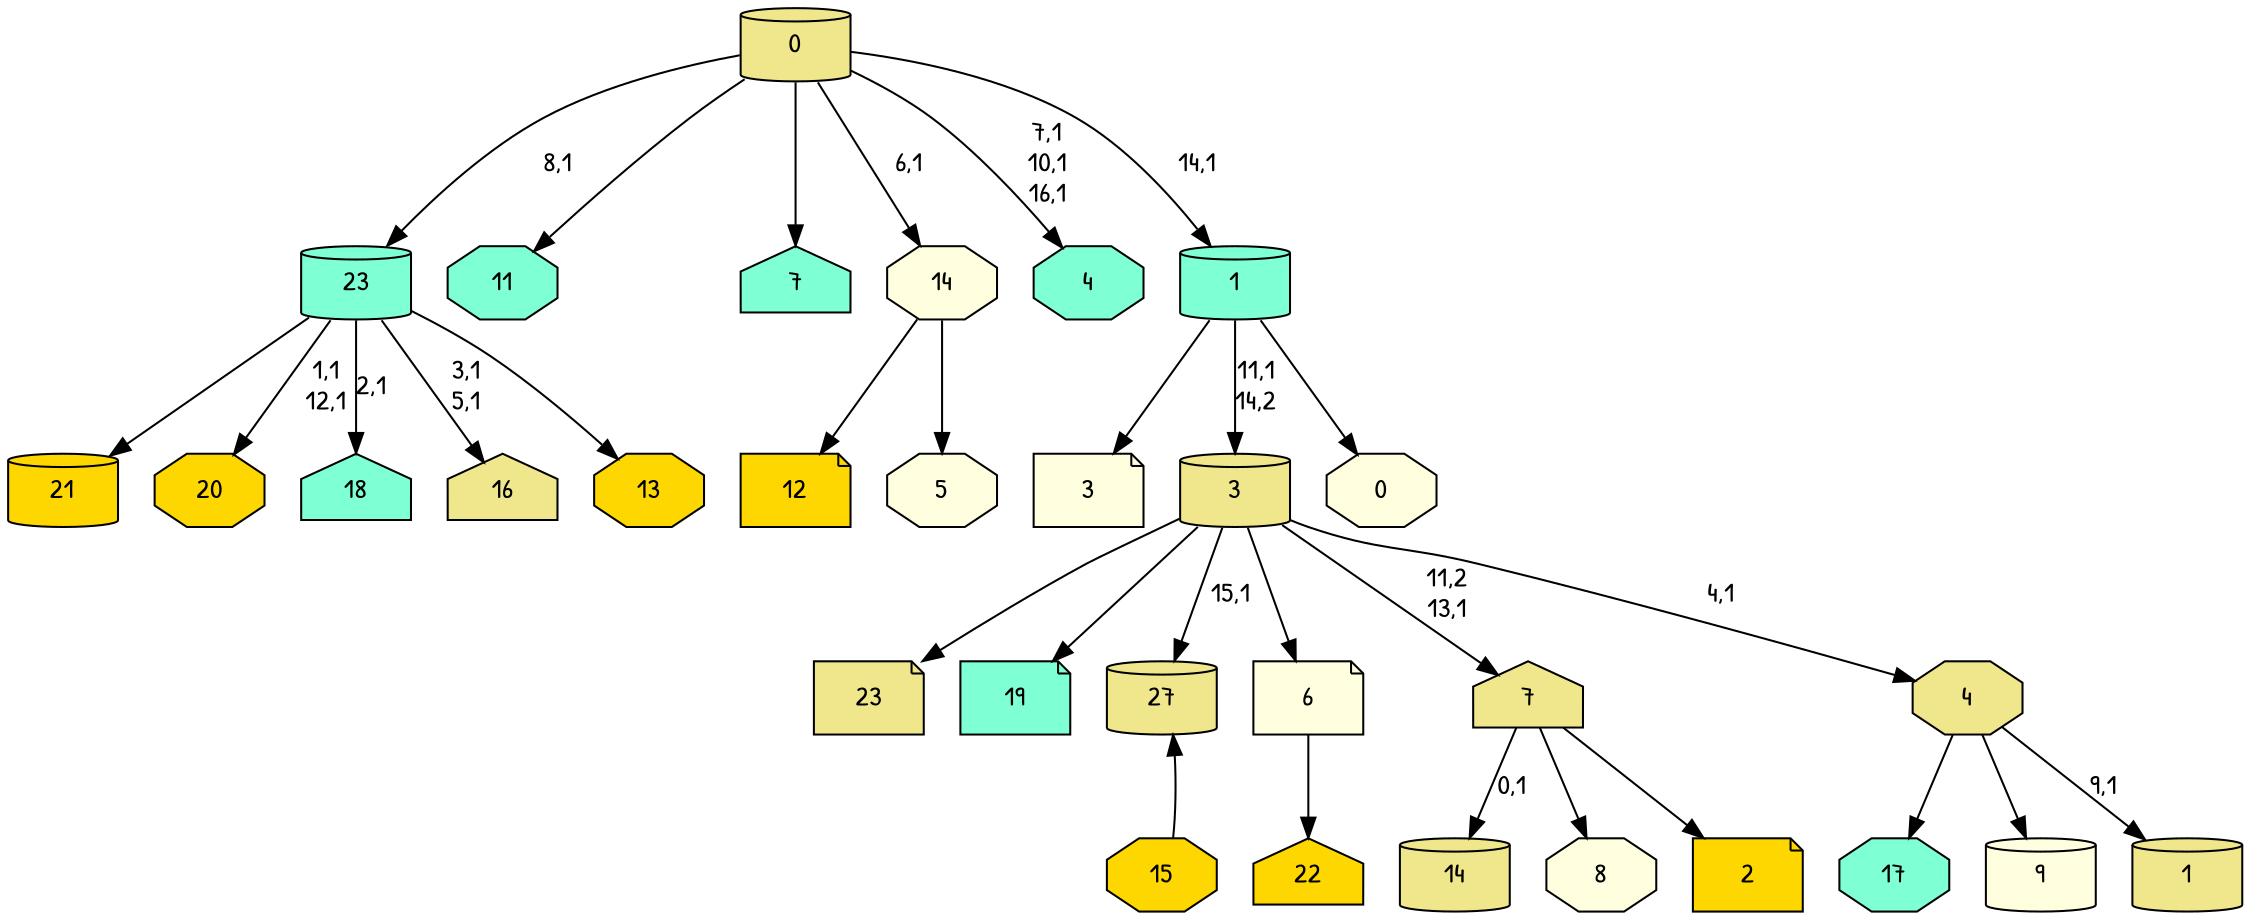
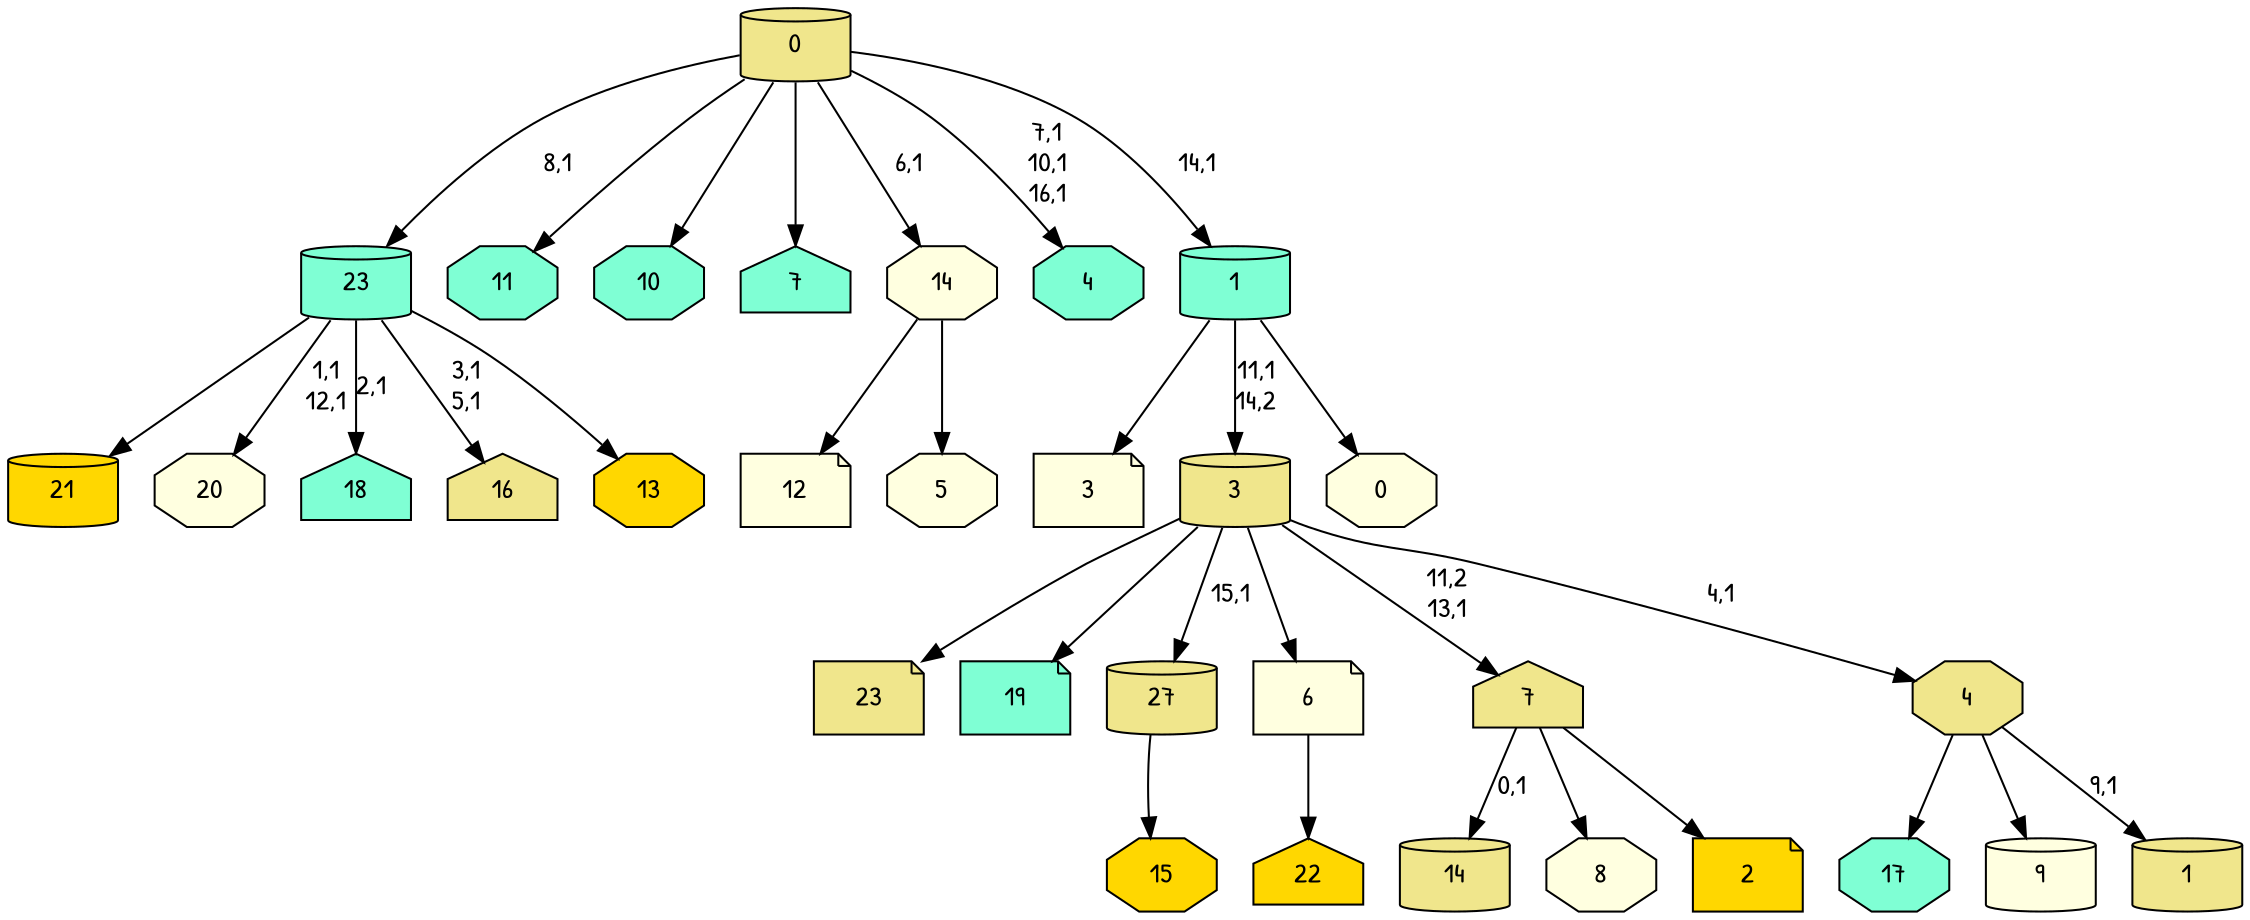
none -> (649, 283)
(210, 490) -> (210, 490)
(796, 490) -> (796, 490)
(1175, 797) -> (1148, 776)
